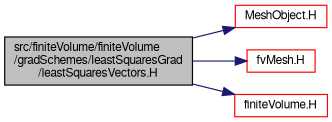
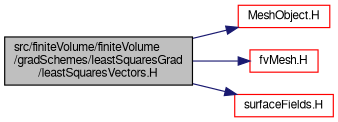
(281, 106) -> (284, 106)
